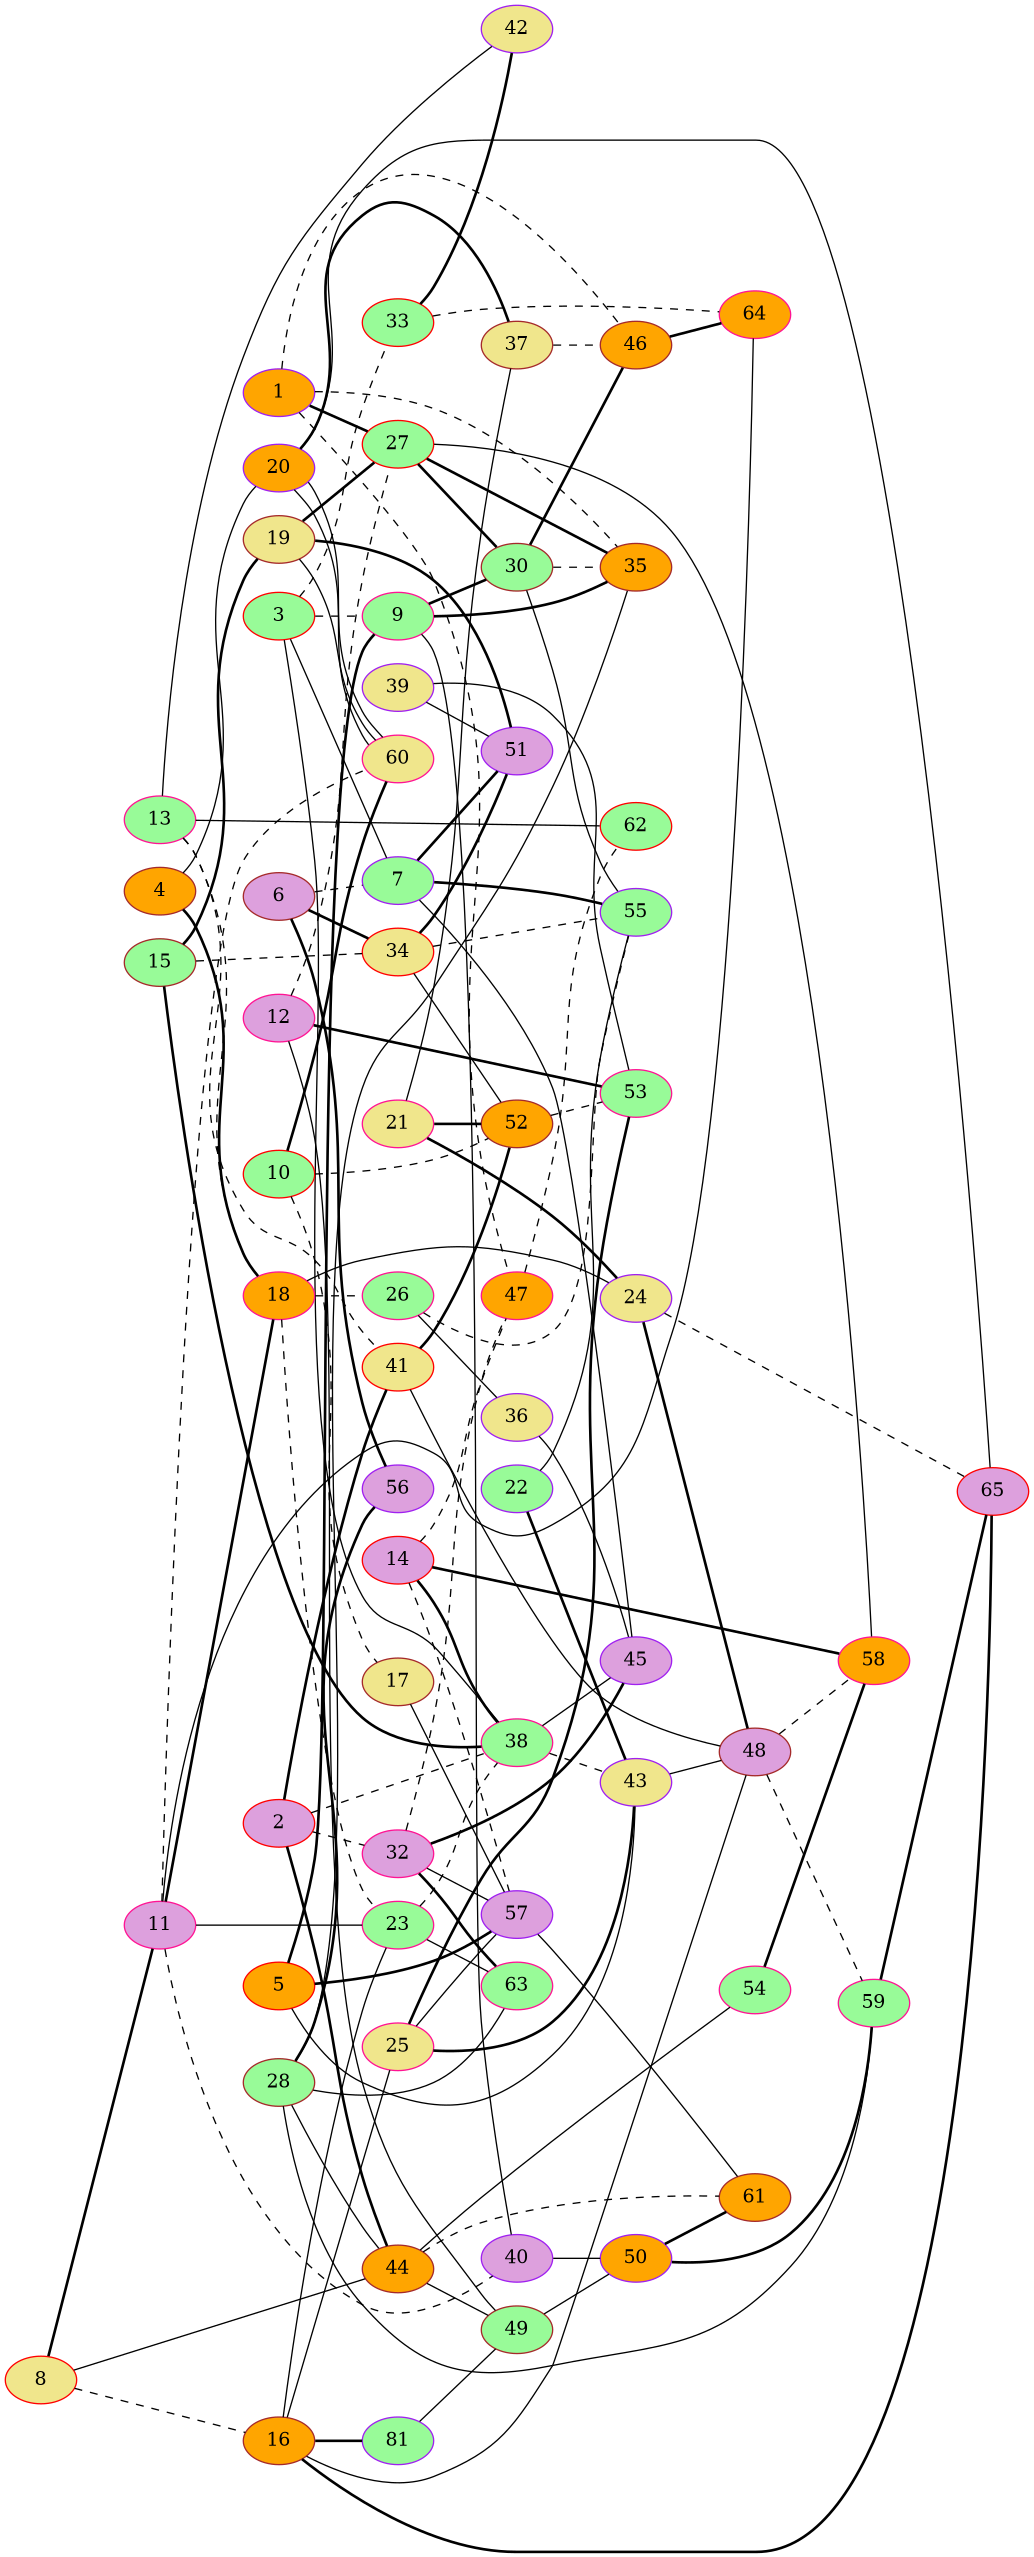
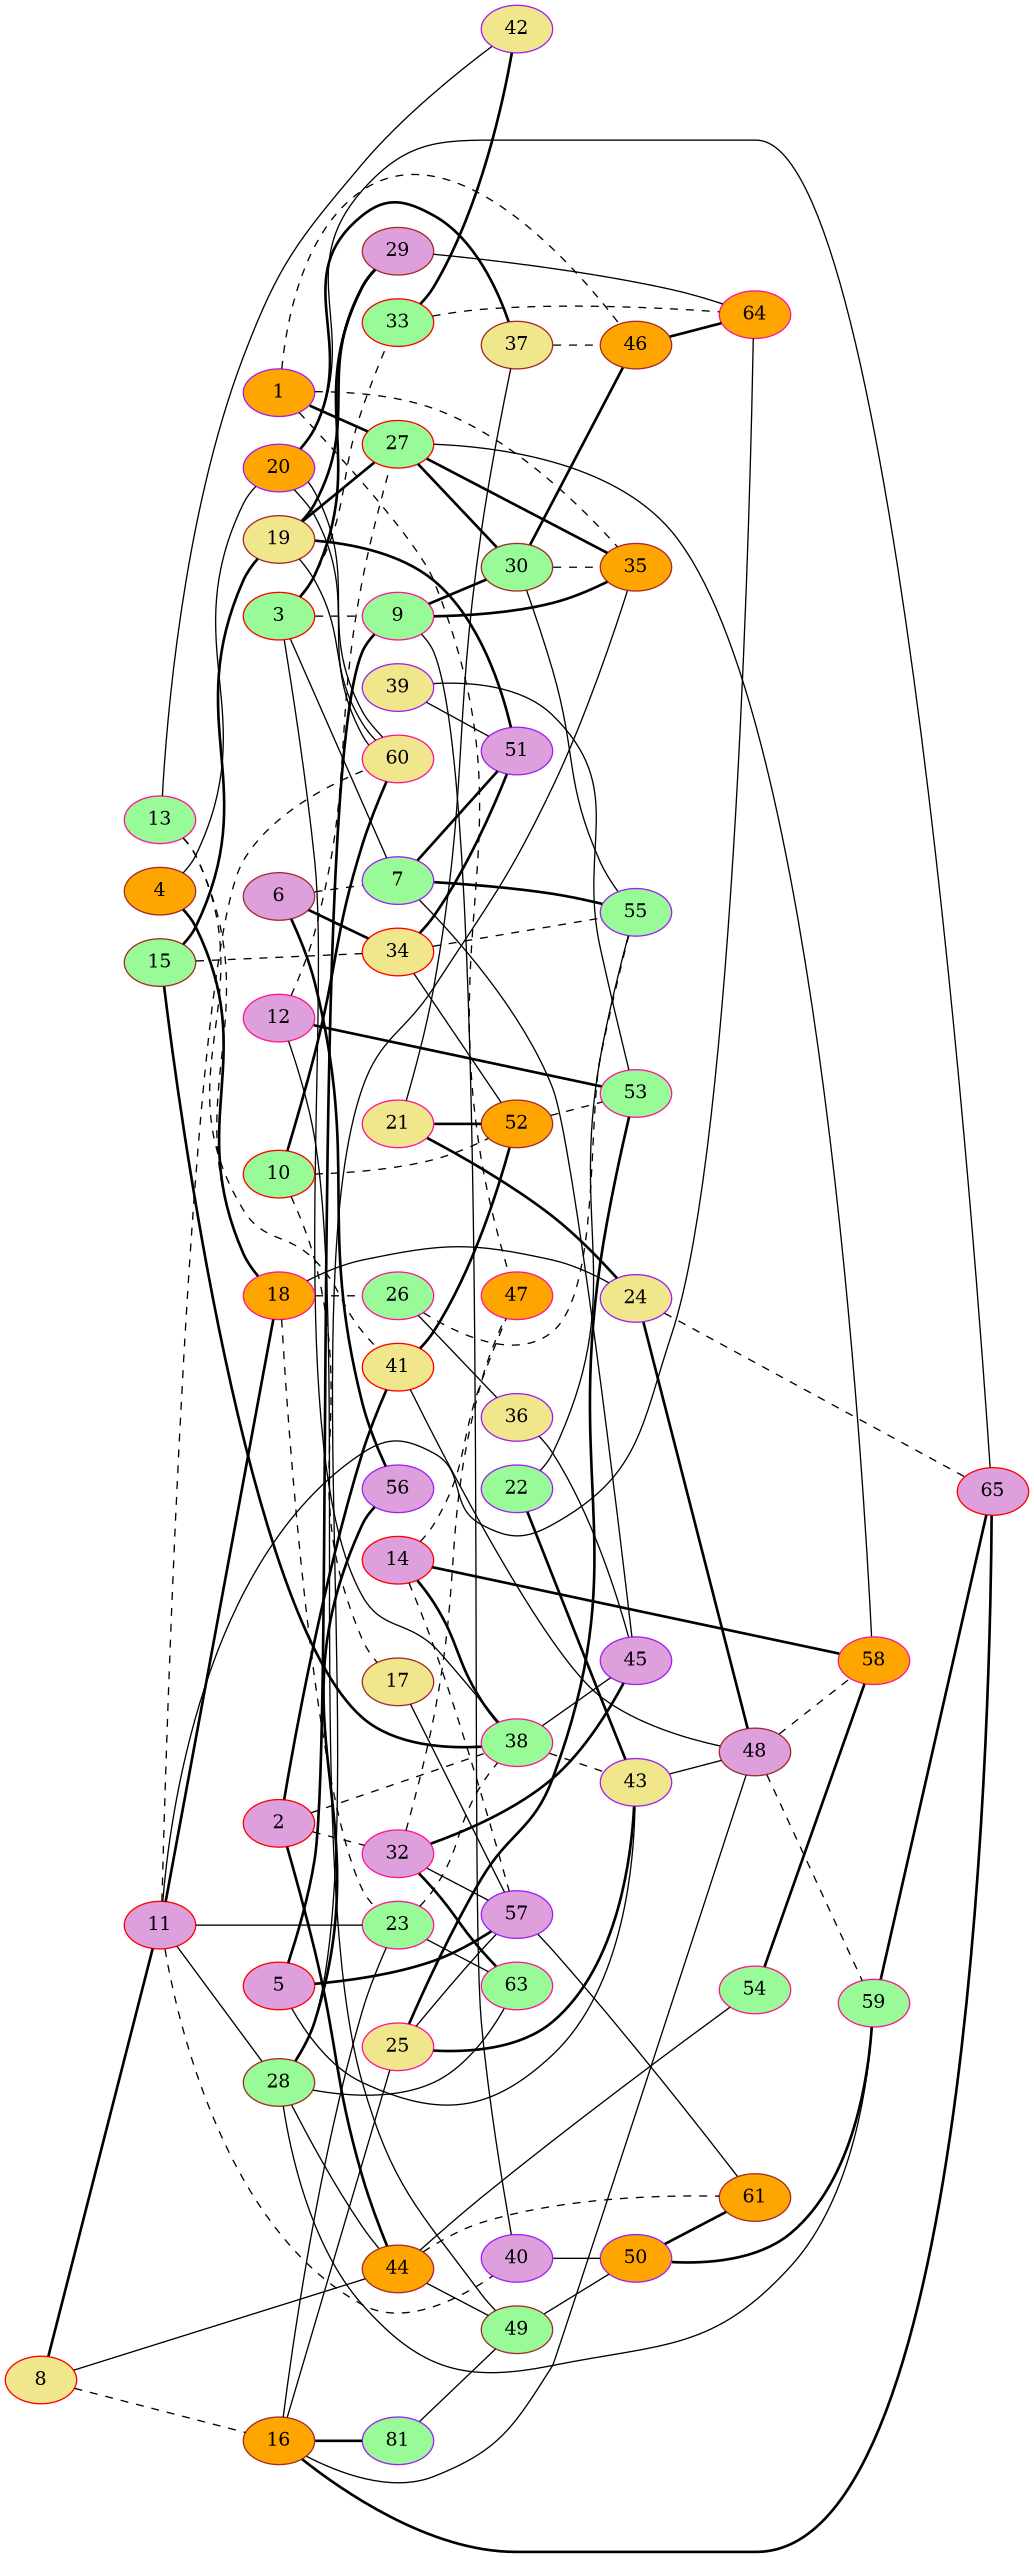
none -> (398, 251)
(636, 826) -> none
(160, 1925) -> (160, 1925)
(279, 1986) -> (279, 1986)
none -> (219, 2004)
